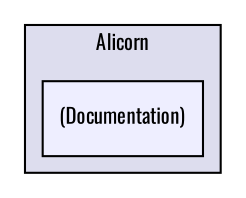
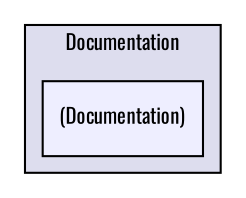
(123, 45) -> (123, 45)
